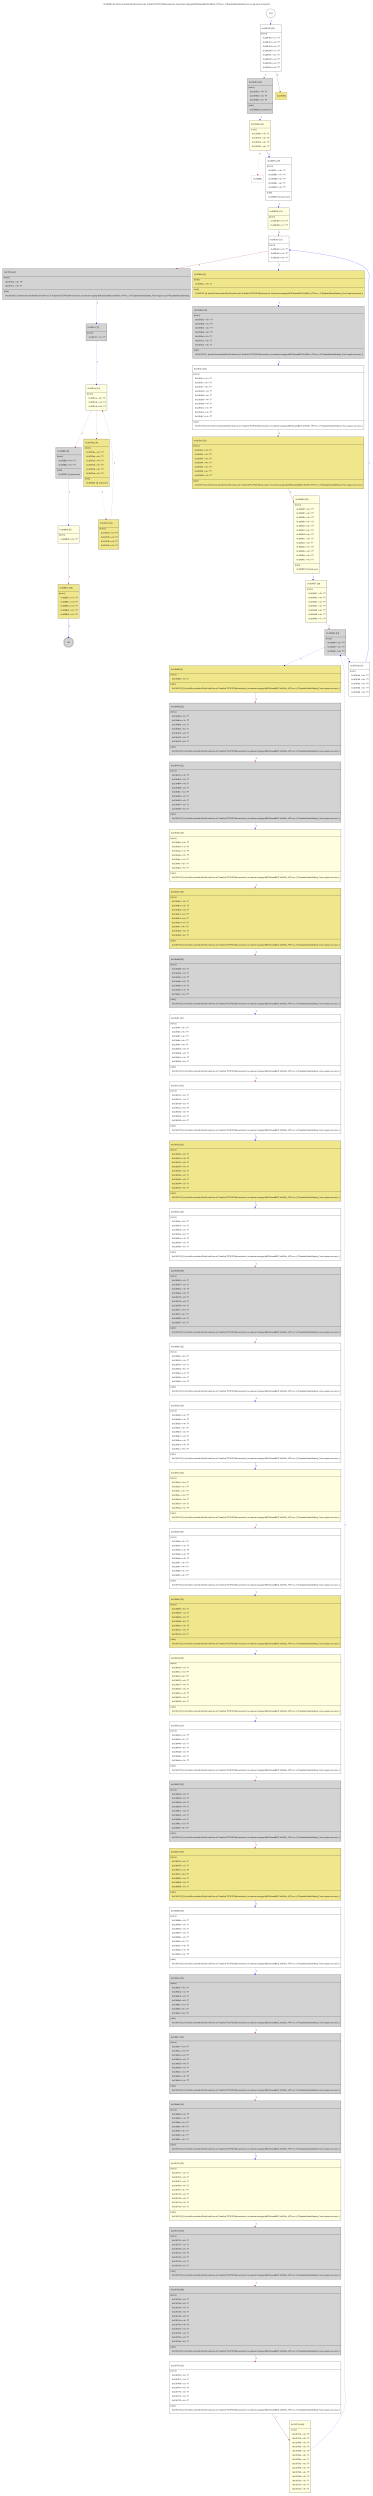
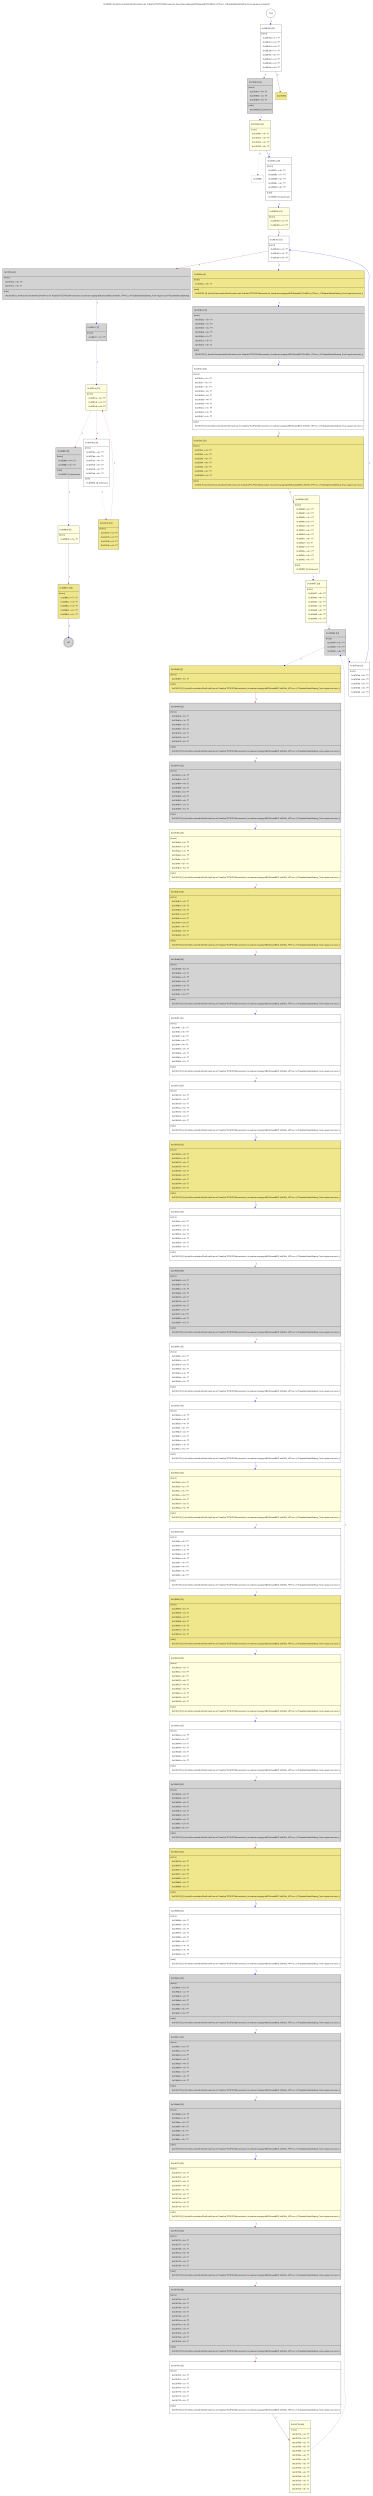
(96, 463) -> (96, 463)
